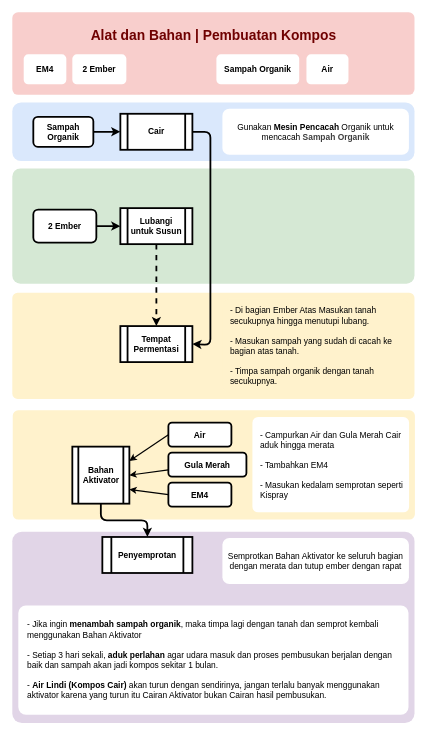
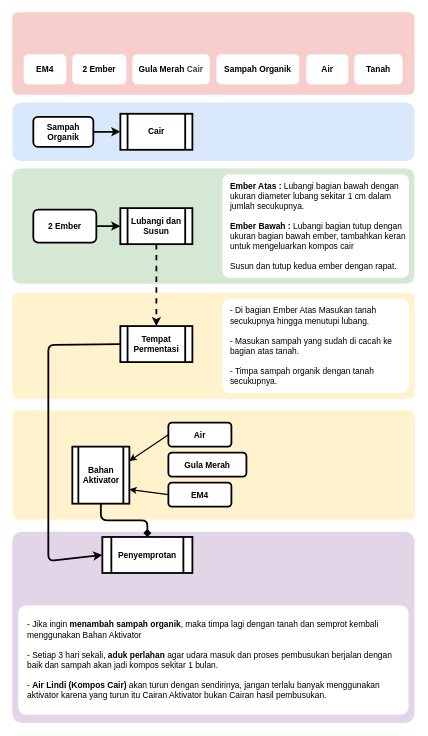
(213, 35) -> none
none -> (171, 69)
none -> (378, 69)
(316, 132) -> none
(156, 226) -> (156, 226)
none -> (316, 226)
(210, 235) -> none
(316, 346) -> (316, 346)
none -> (48, 441)
(331, 464) -> none
(151, 472) -> none
(147, 529) -> (147, 529)
(316, 561) -> none
